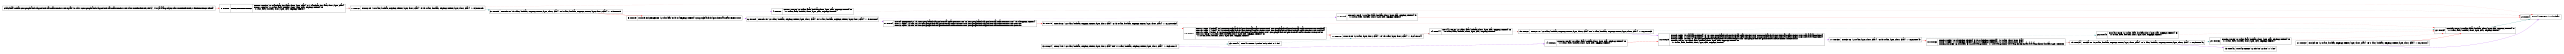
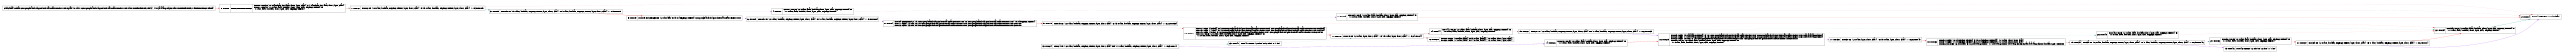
(2367, 37) -> (2293, 42)
none -> (1471, 40)
